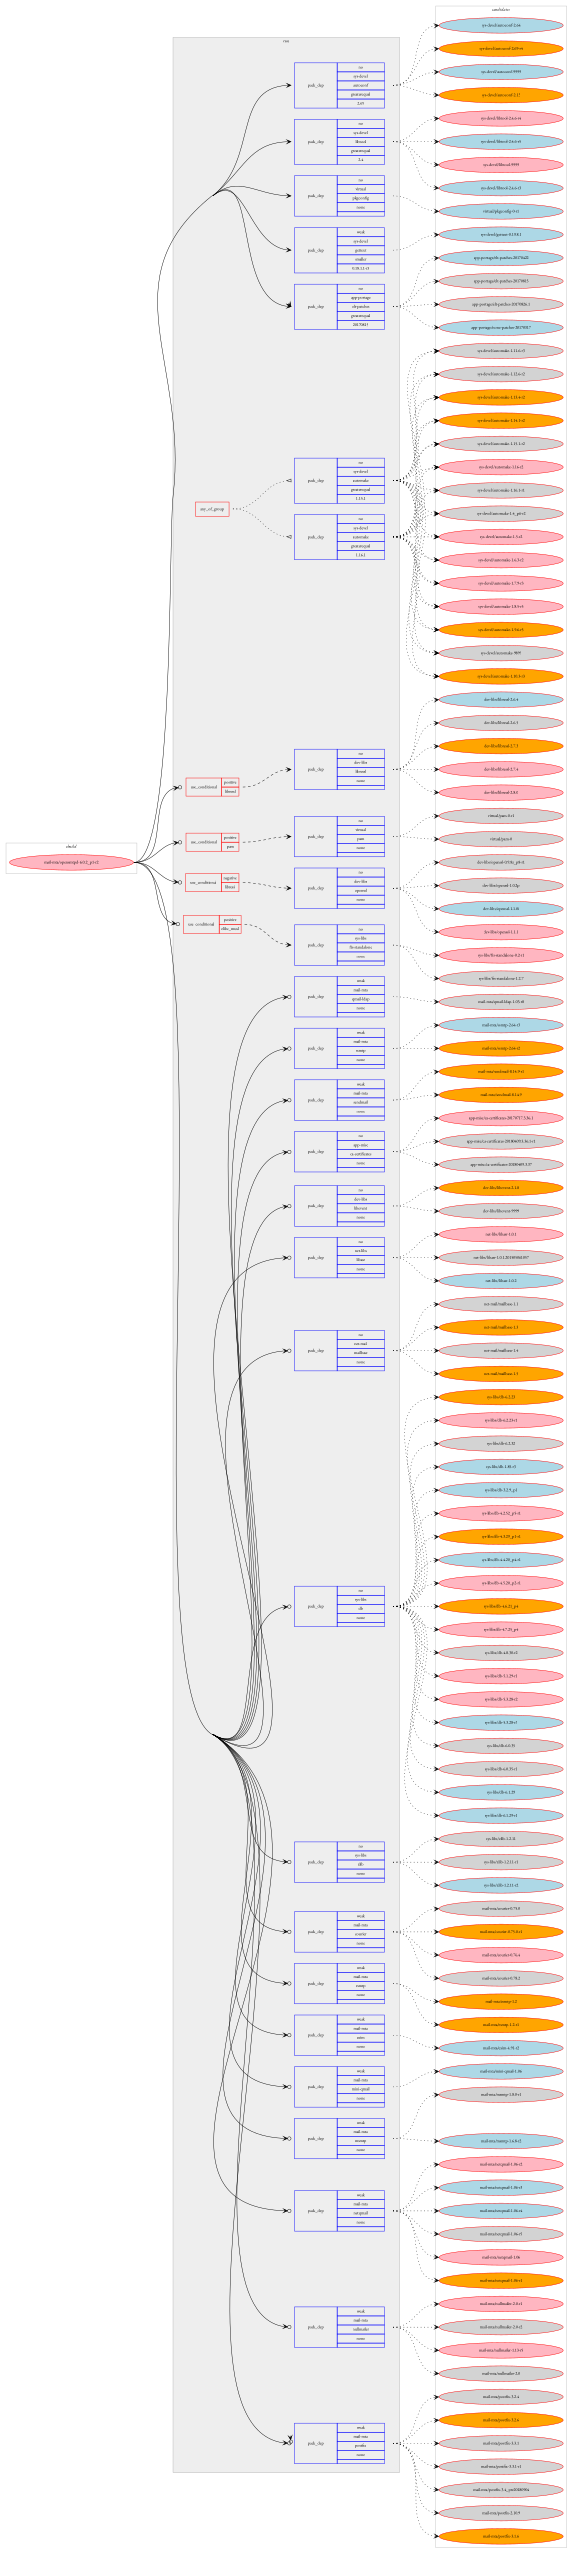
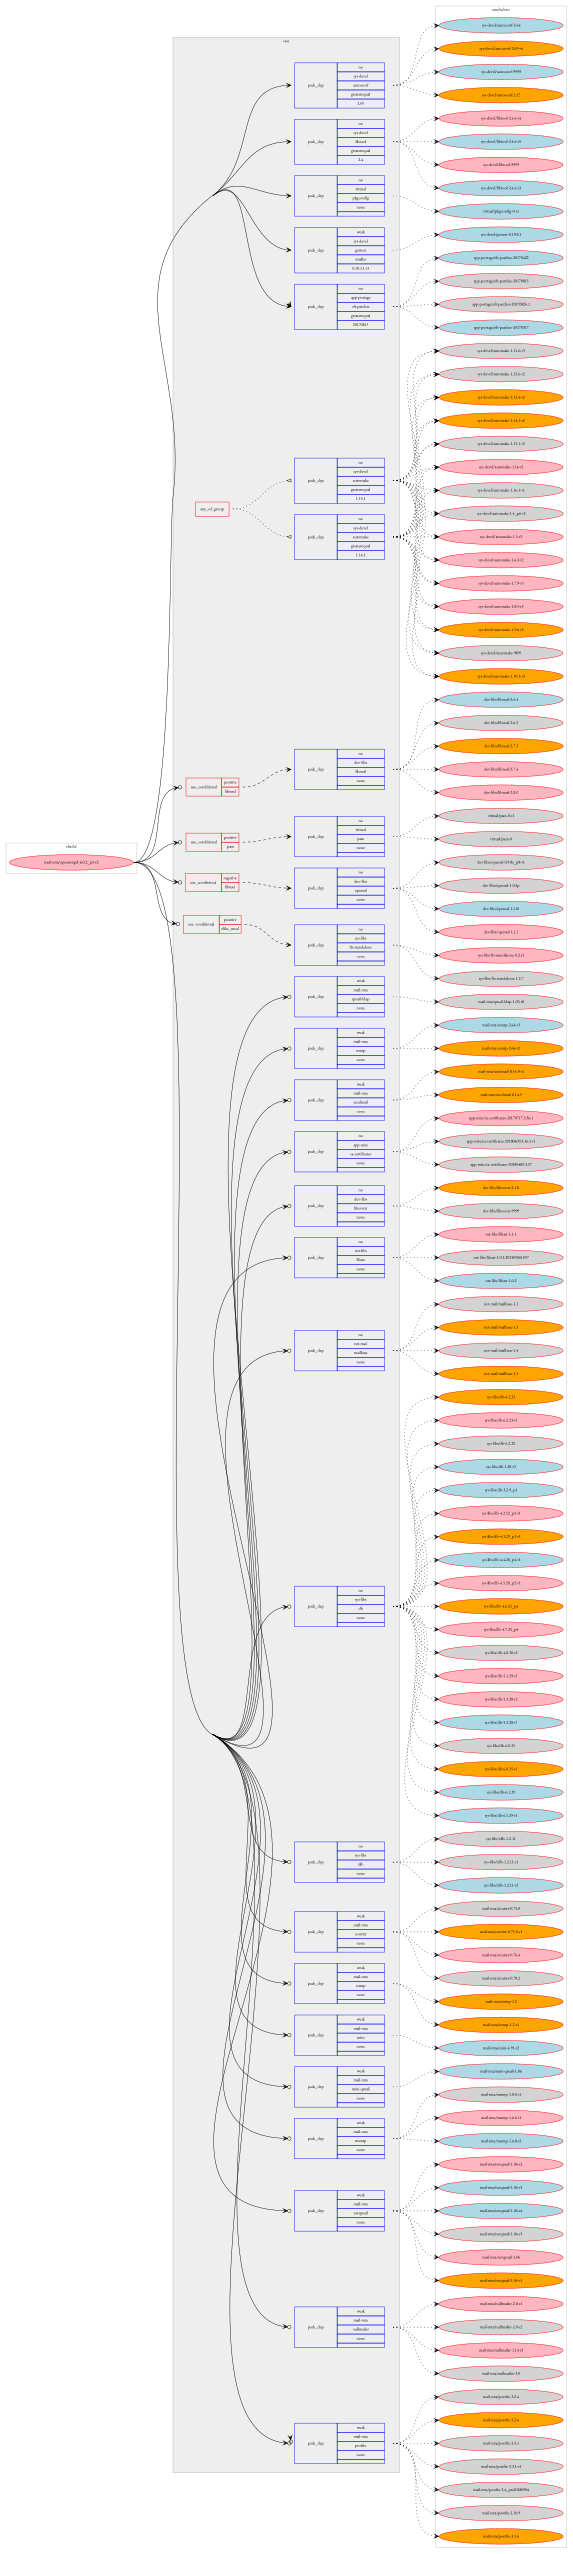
(501, 328) -> (501, 328)
(501, 1234) -> (501, 1234)
(501, 1769) -> (501, 1769)
none -> (501, 2118)
